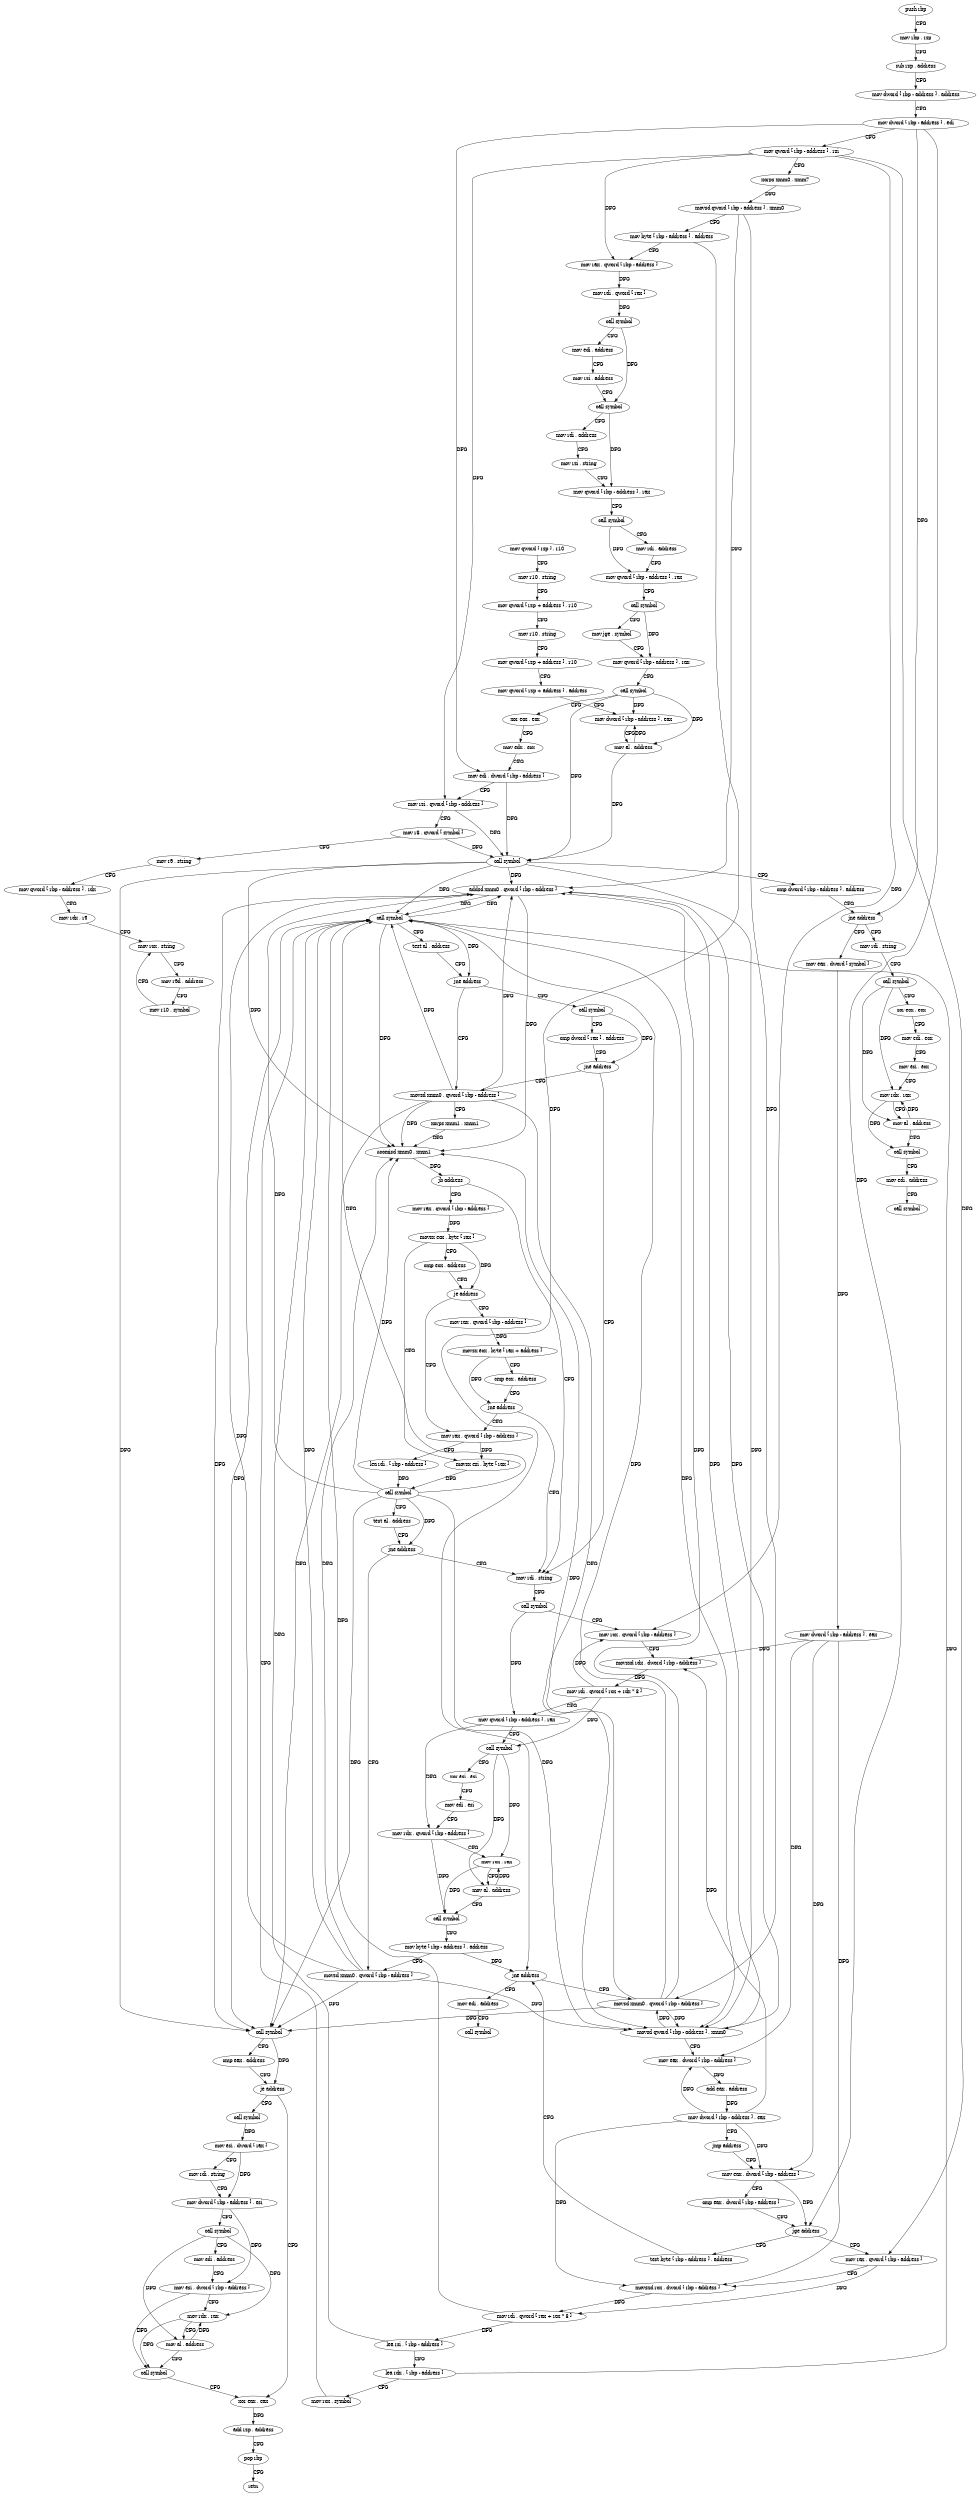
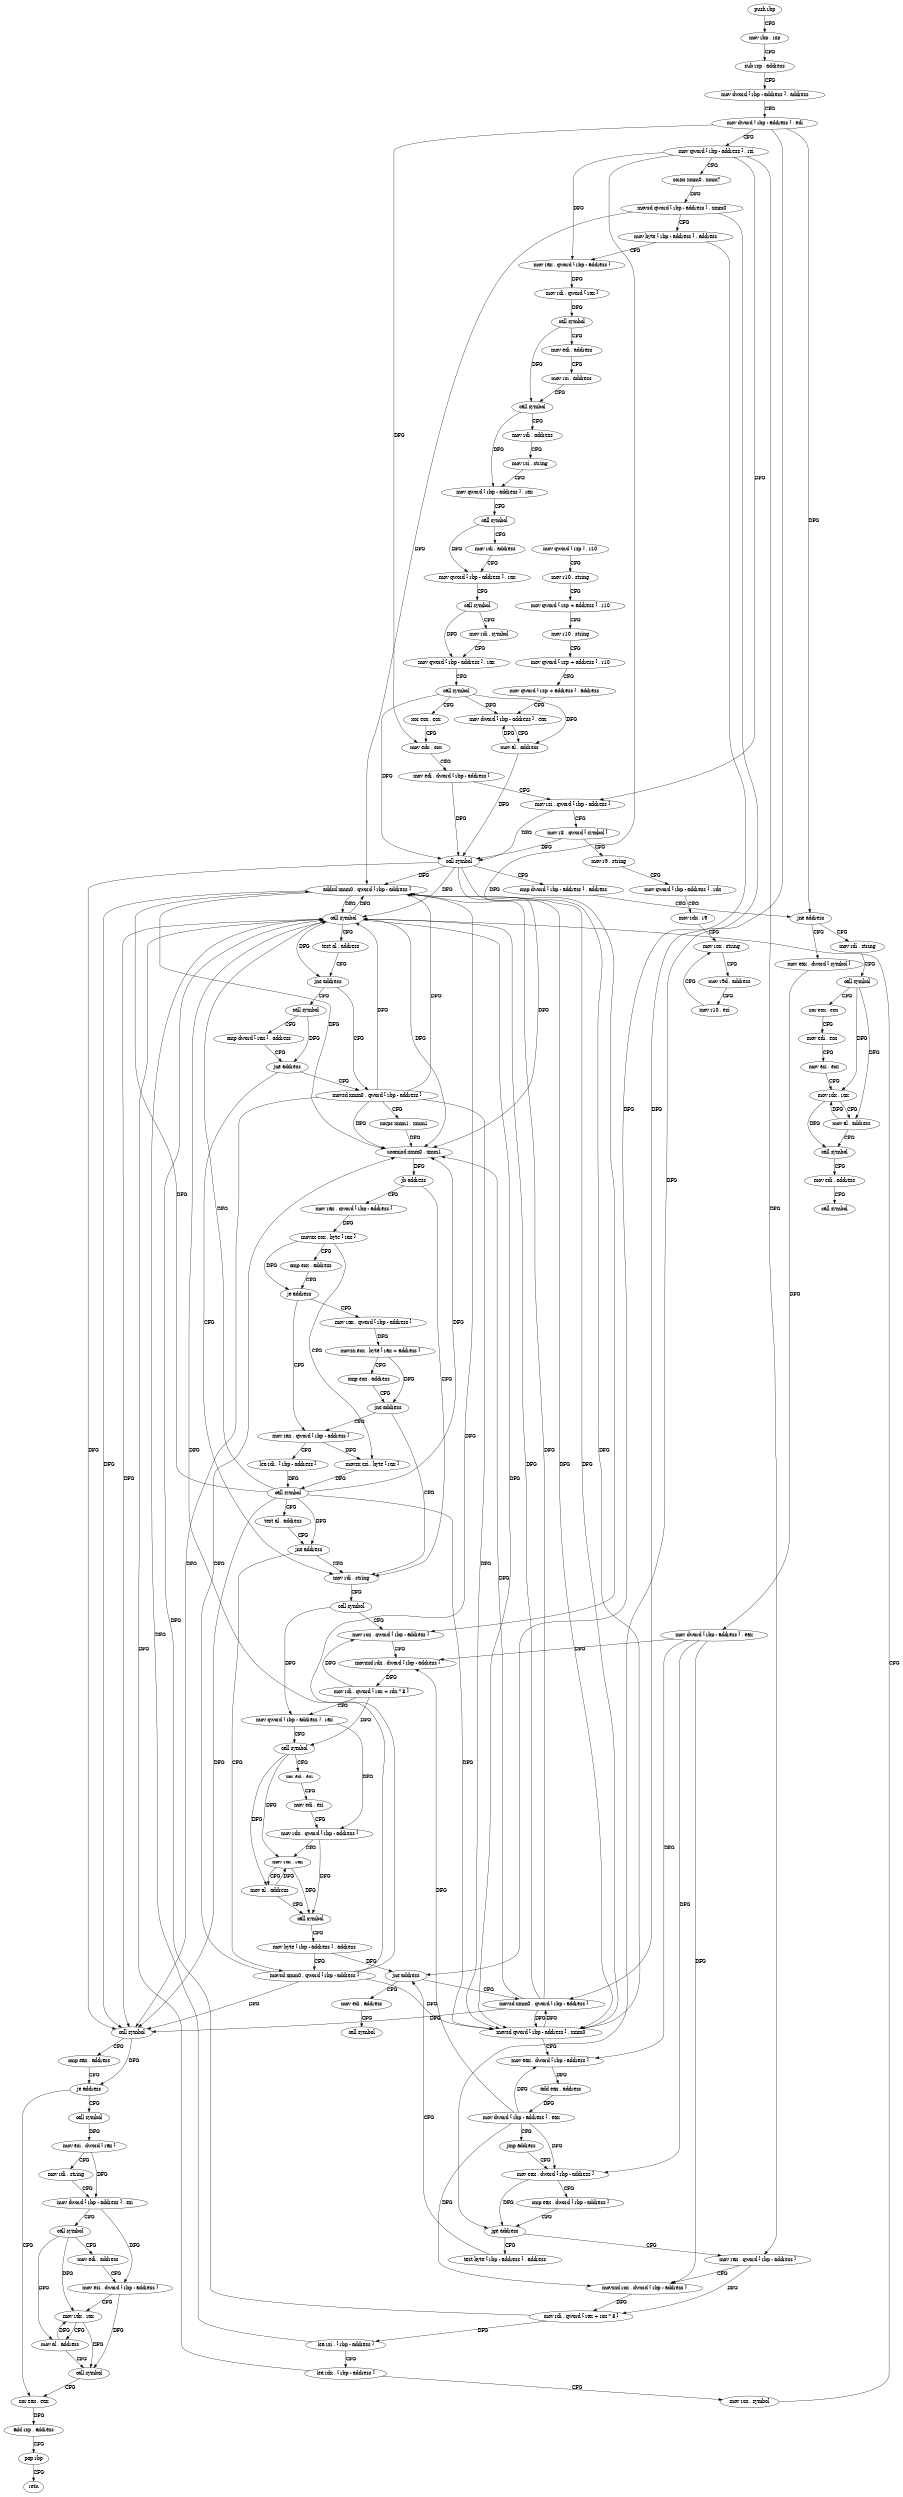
(457, 261) -> (394, 288)
(612, 634) -> (489, 634)
(170, 1010) -> (714, 1010)
